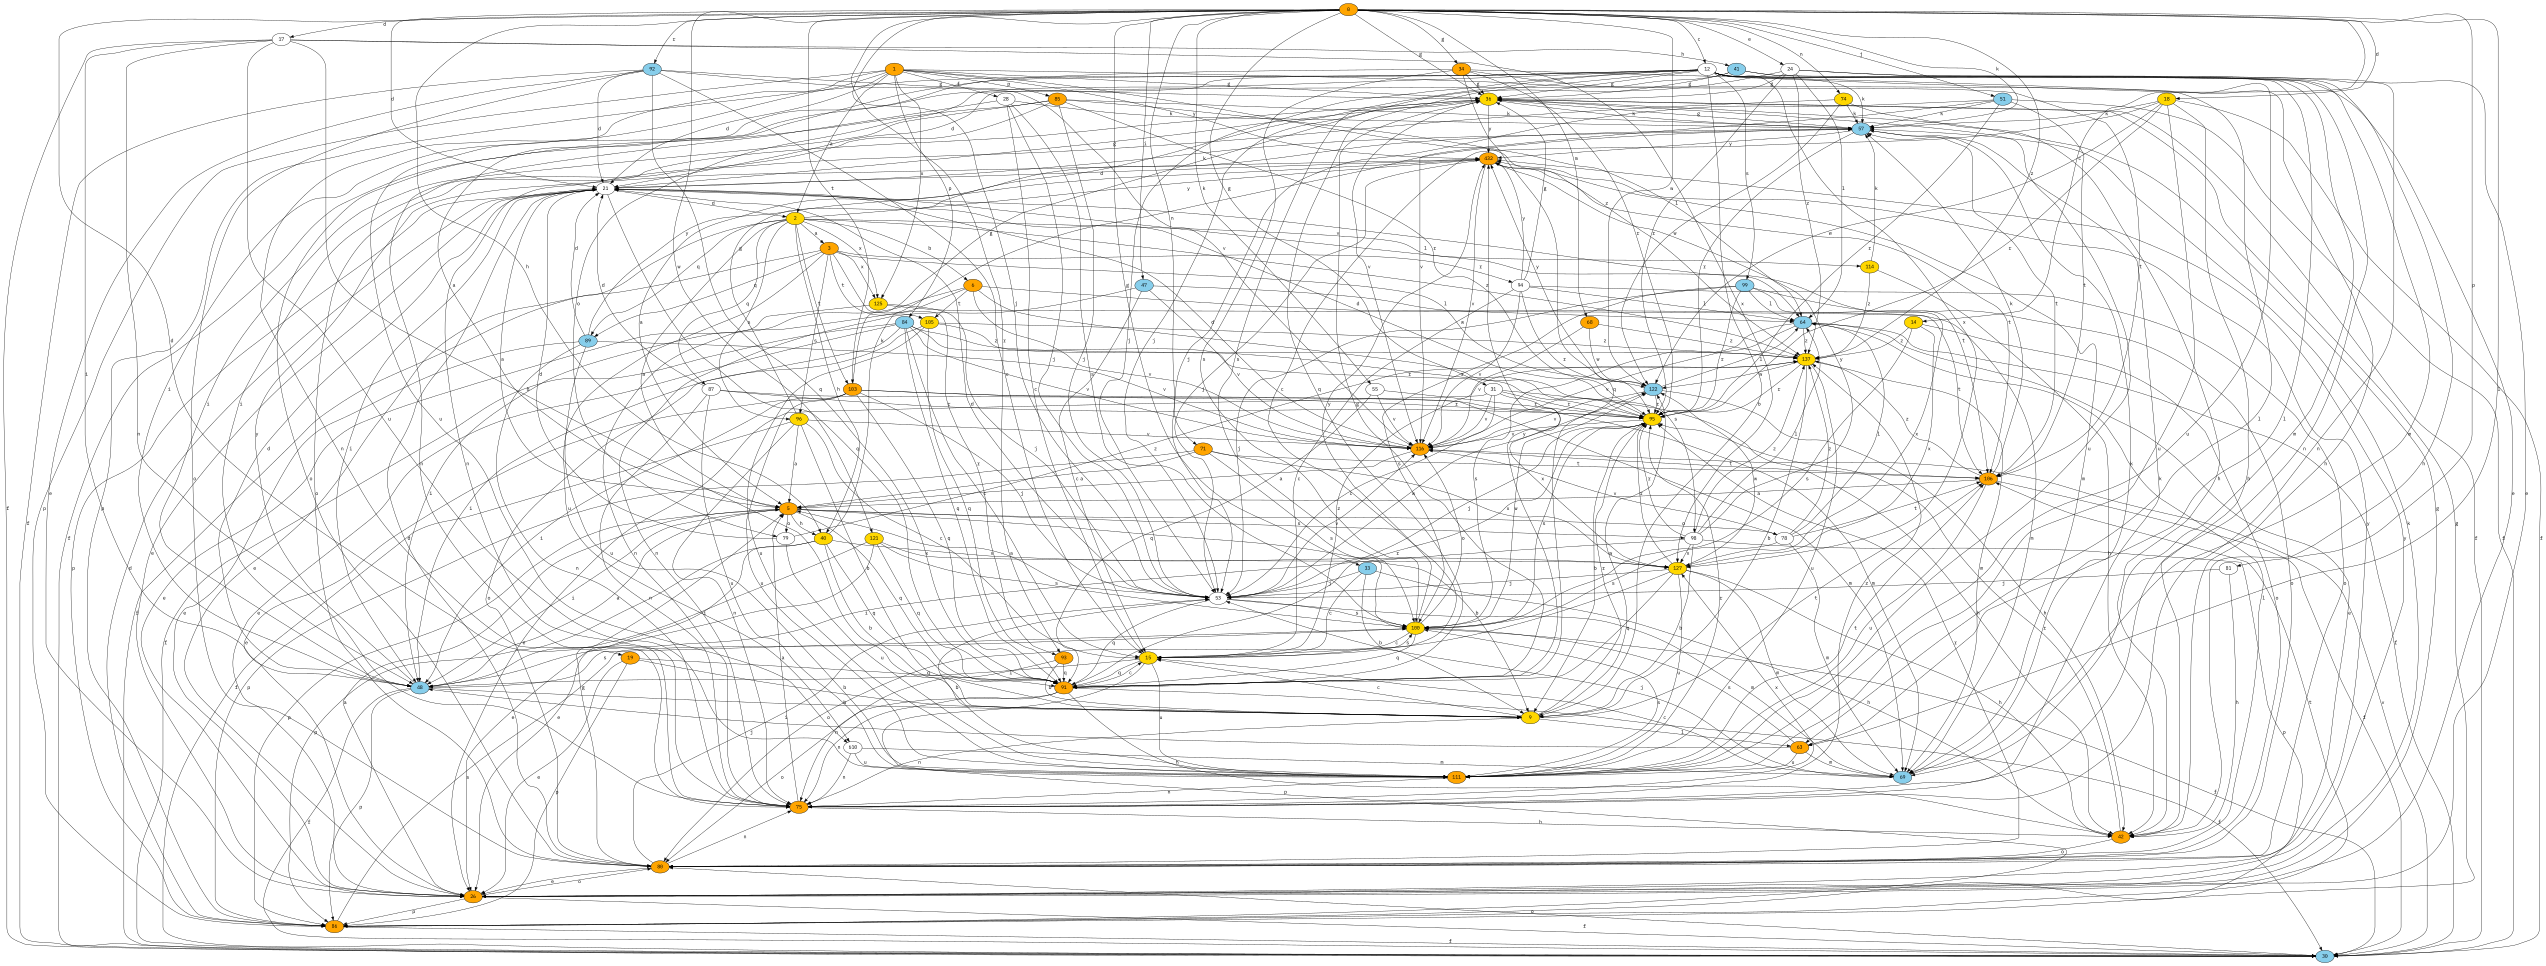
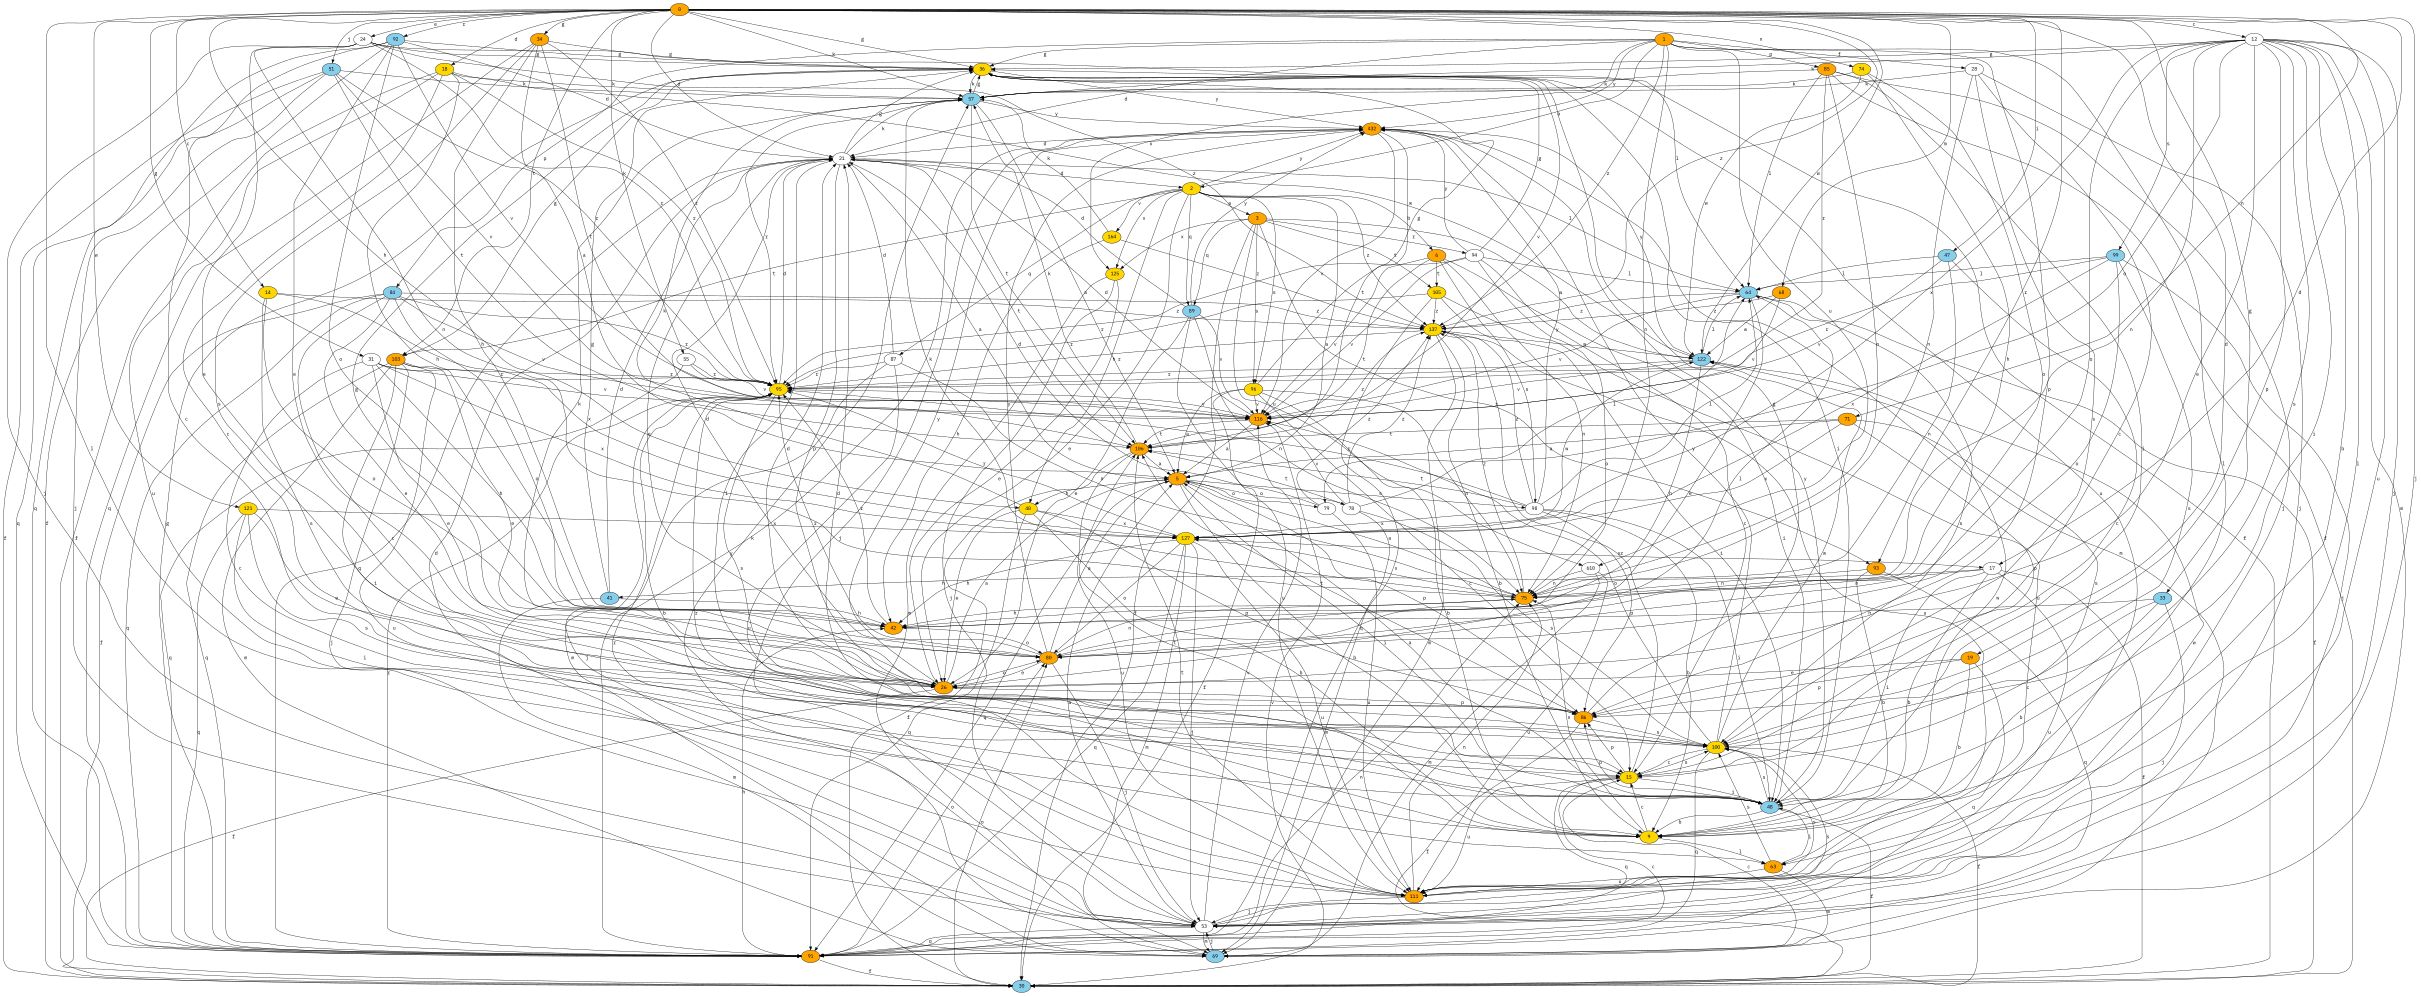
(1220, 56) -> (1587, 555)
(1870, 267) -> (1112, 237)
(1311, 382) -> (26, 778)
none -> (1368, 478)
(1361, 485) -> (735, 707)
(2229, 568) -> none
(583, 688) -> (1089, 568)
(957, 688) -> (1249, 912)
